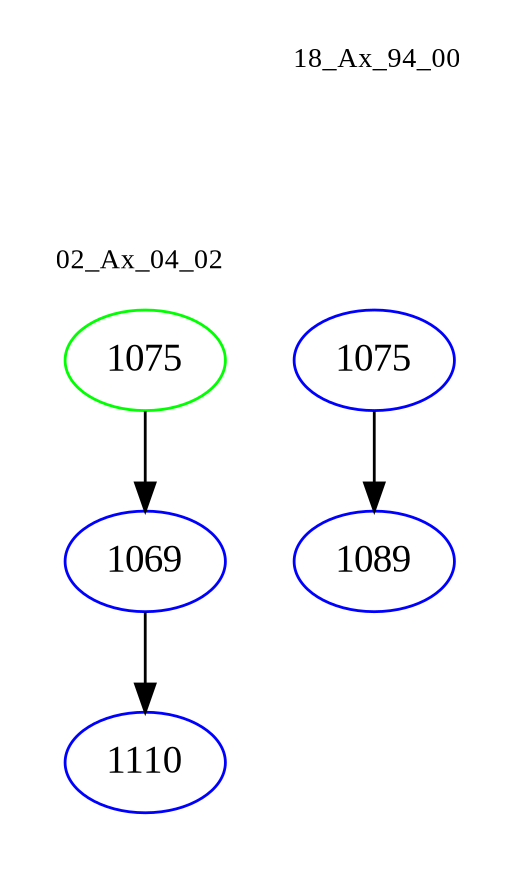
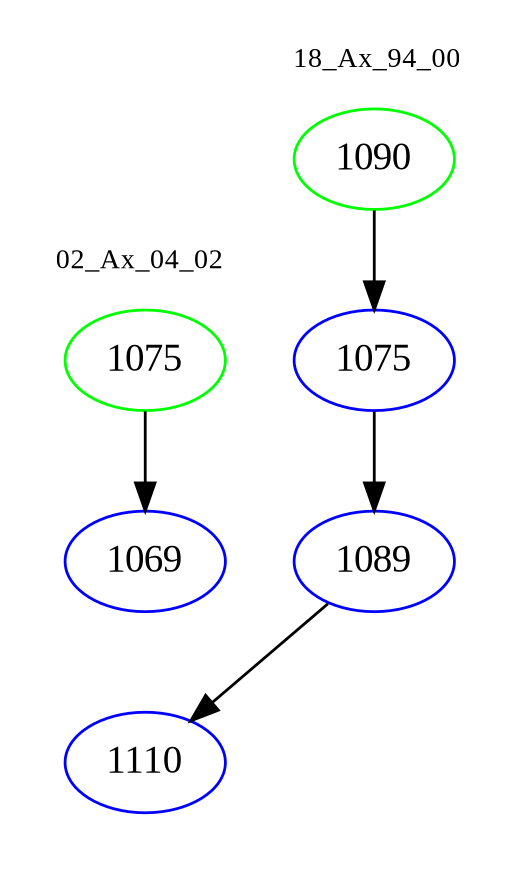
none -> (374, 159)
(145, 648) -> (270, 653)
